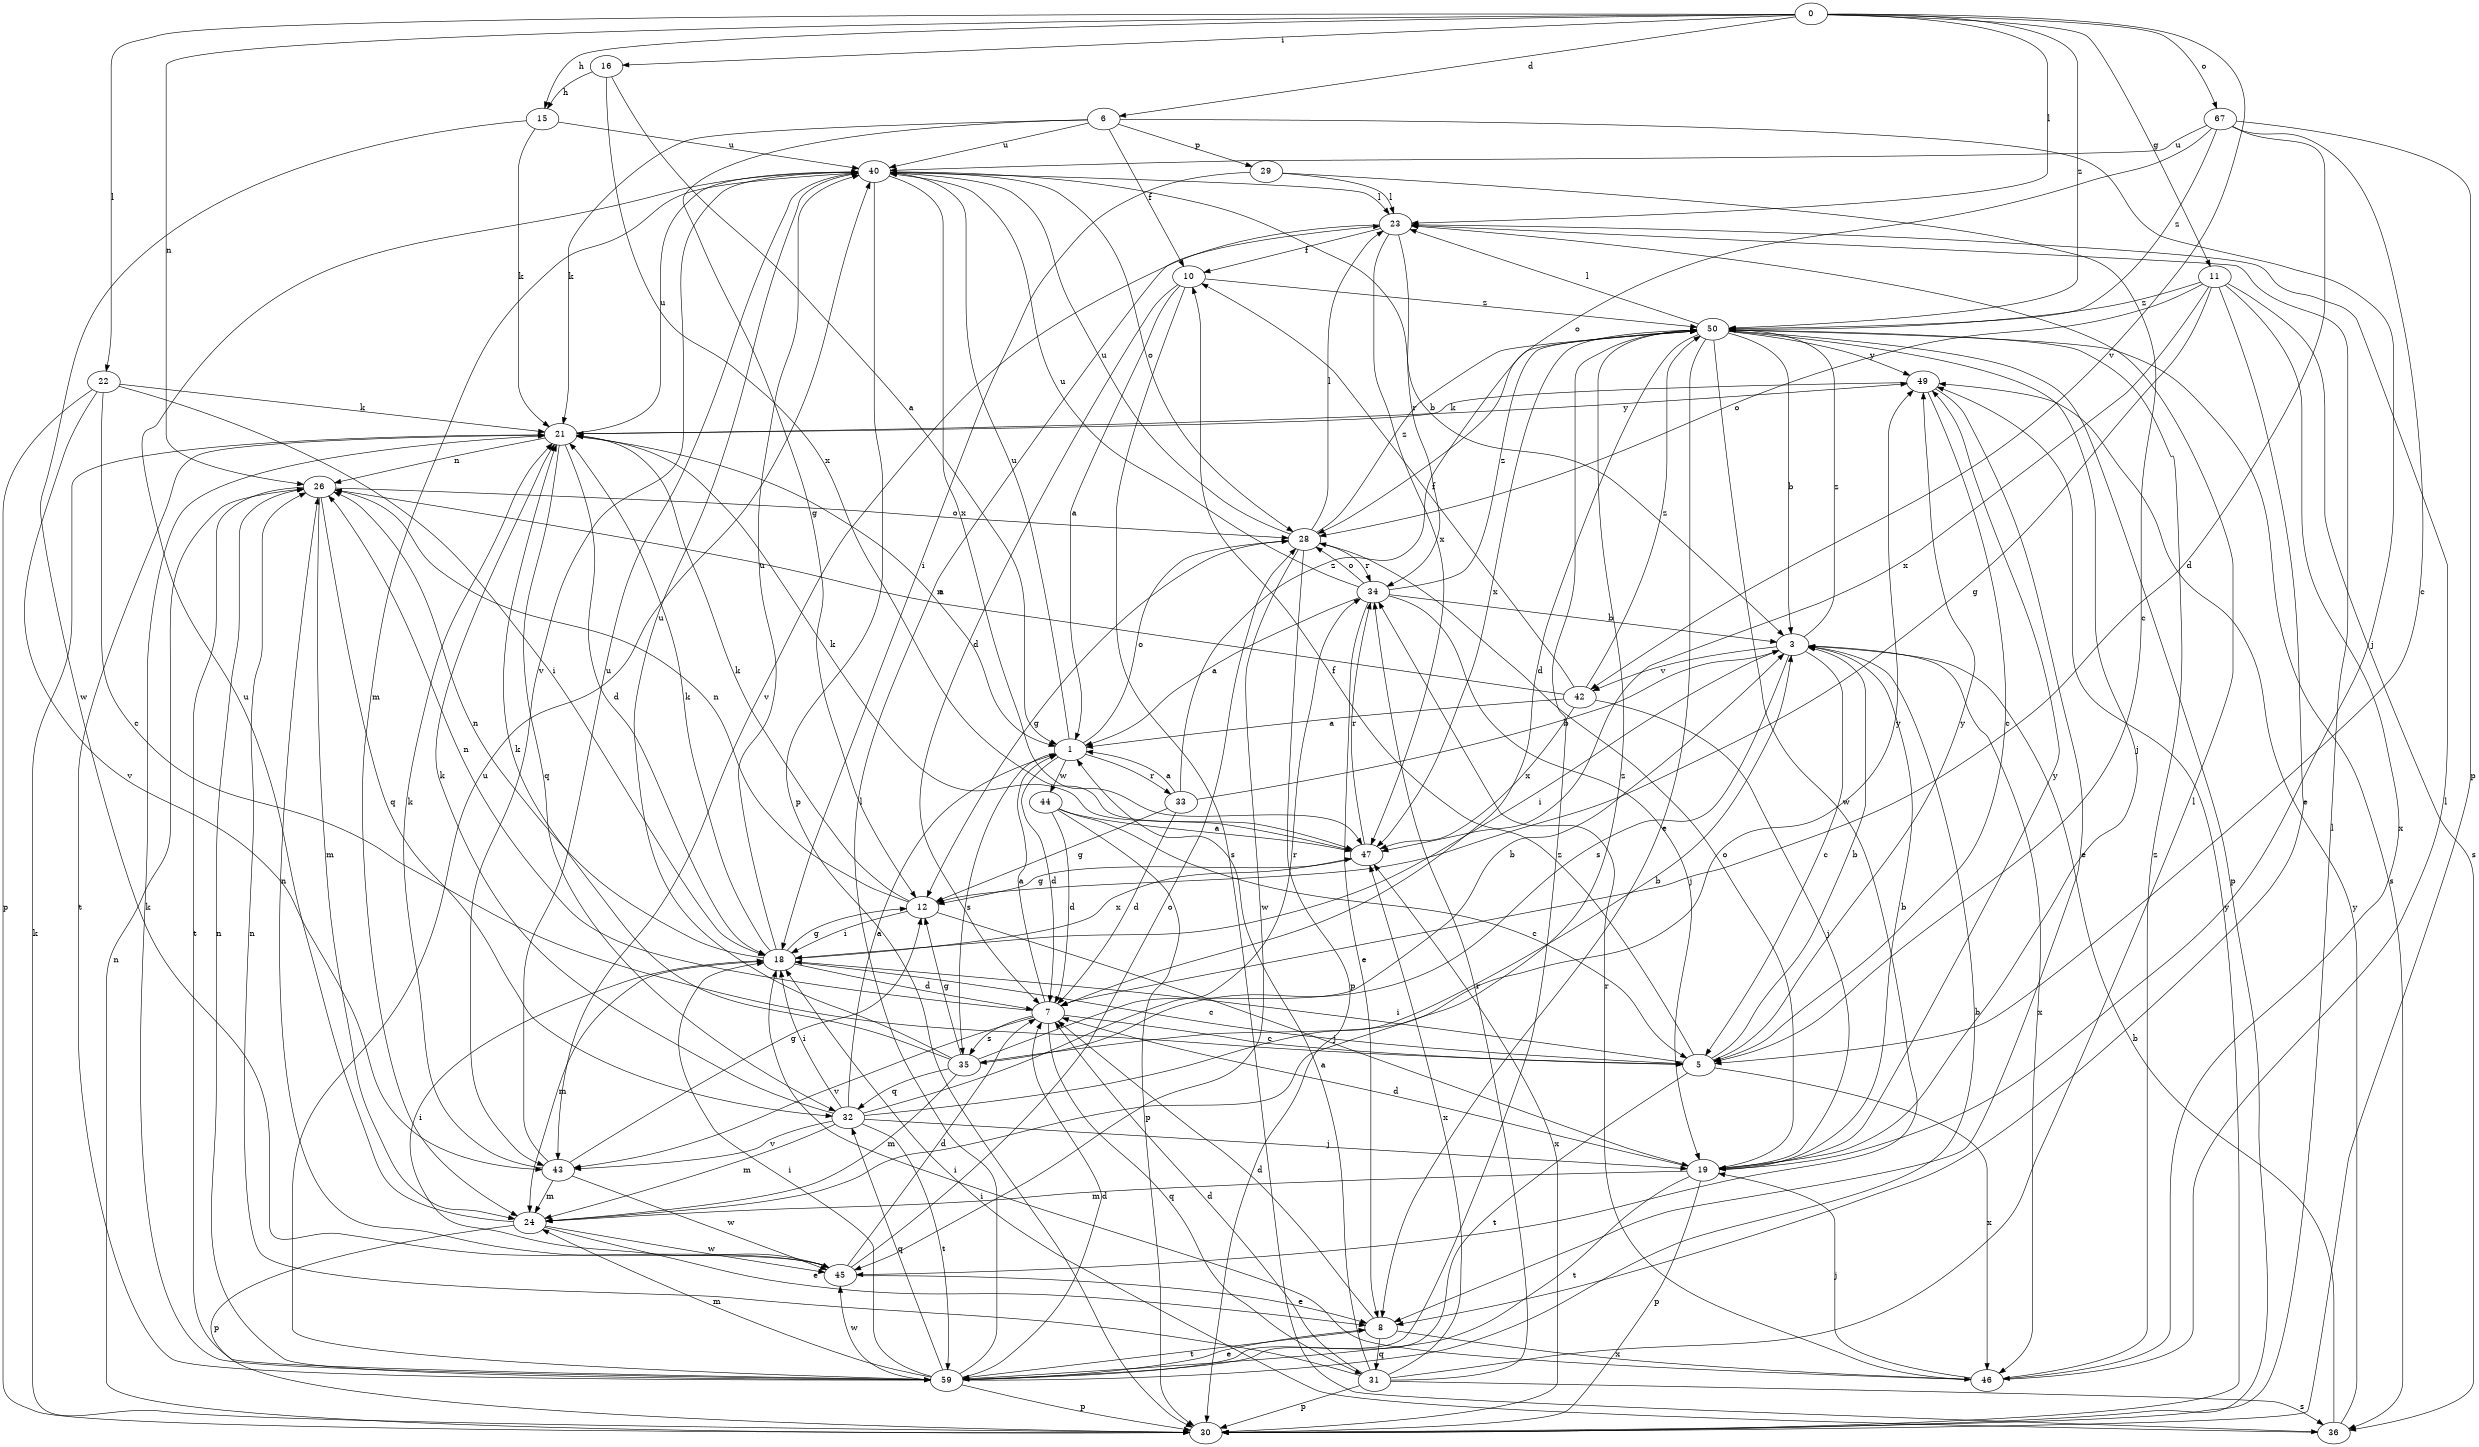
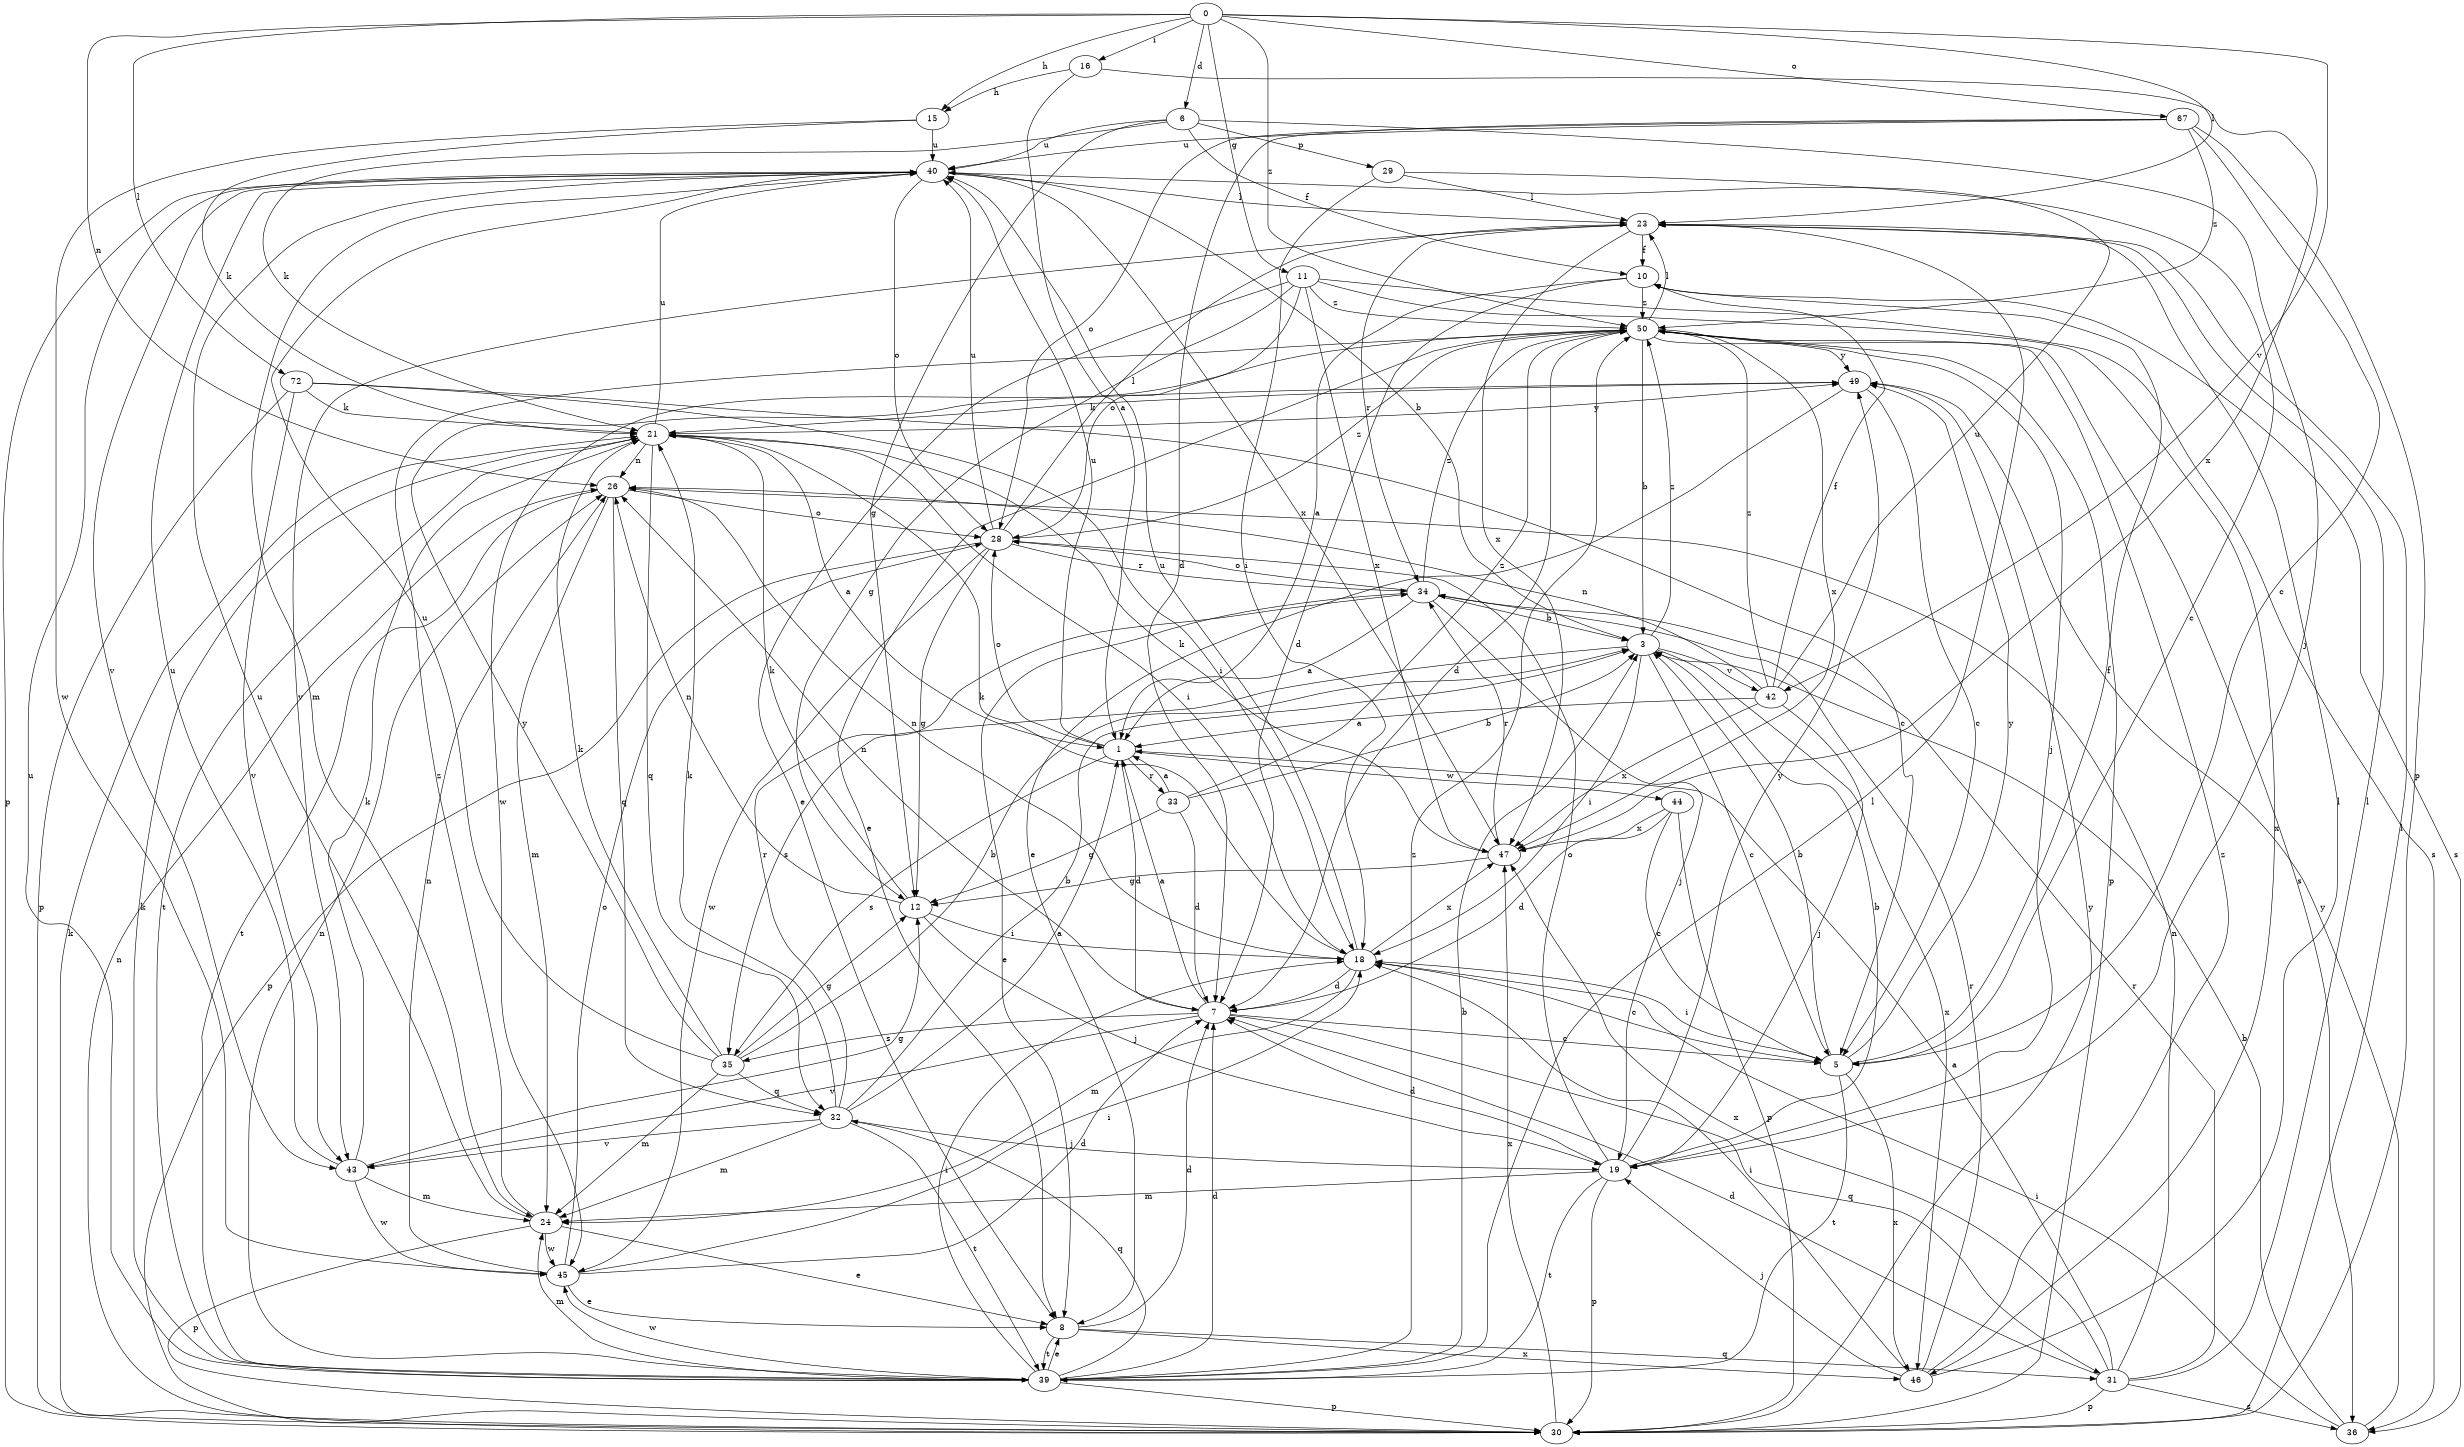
(104, 382) -> (296, 382)
(1077, 416) -> (1772, 188)
(617, 697) -> (1189, 697)
(1217, 829) -> (1640, 829)
(840, 919) -> none
(804, 1046) -> none
(947, 1381) -> (1044, 1381)
